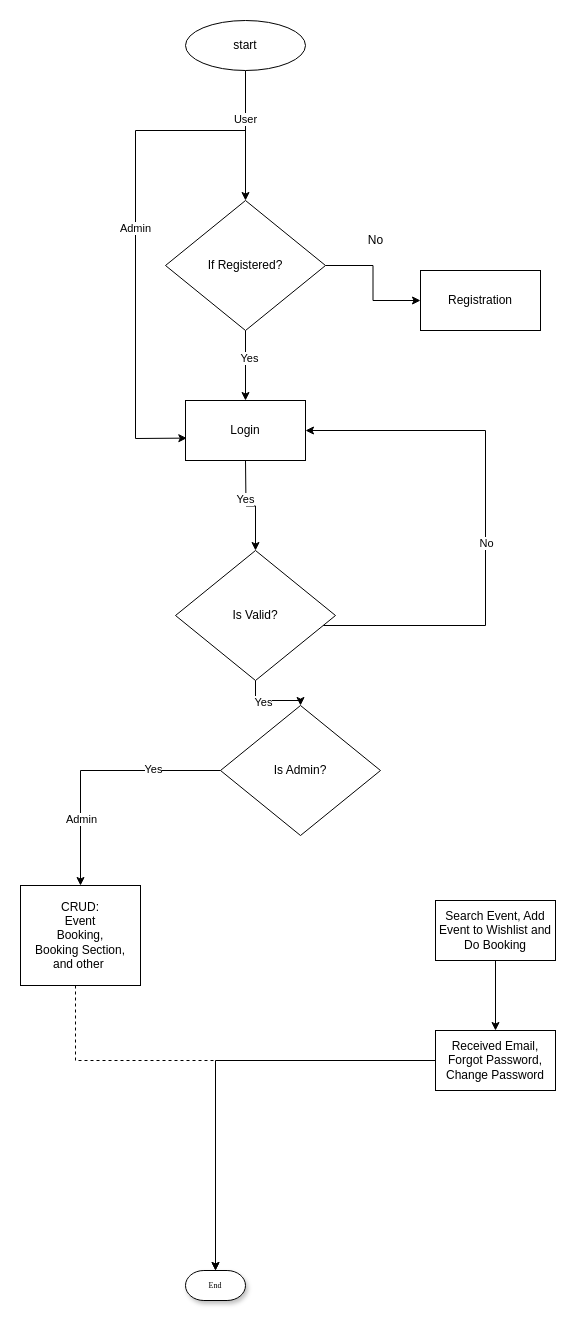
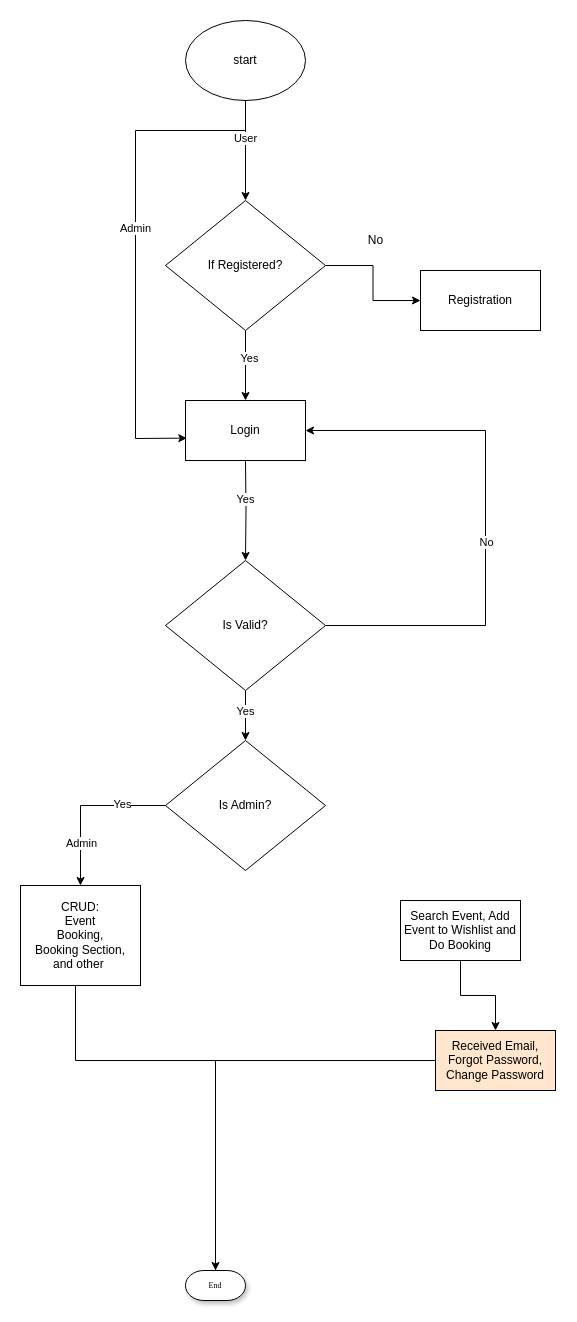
(246, 46) -> (246, 61)
(256, 616) -> (246, 626)
(301, 771) -> (246, 806)
(496, 931) -> (461, 931)
(107, 1061) -> (107, 1061)
(435, 1061) -> (216, 1268)
(496, 1061) -> (496, 1061)
